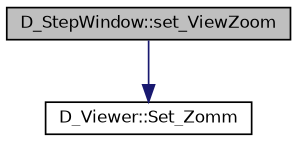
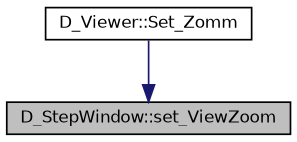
(149, 62) -> (149, 62)
